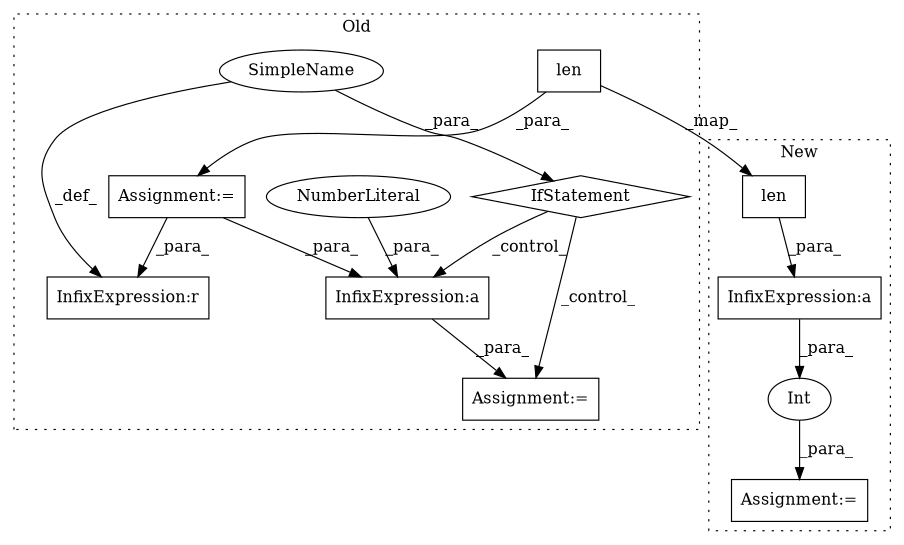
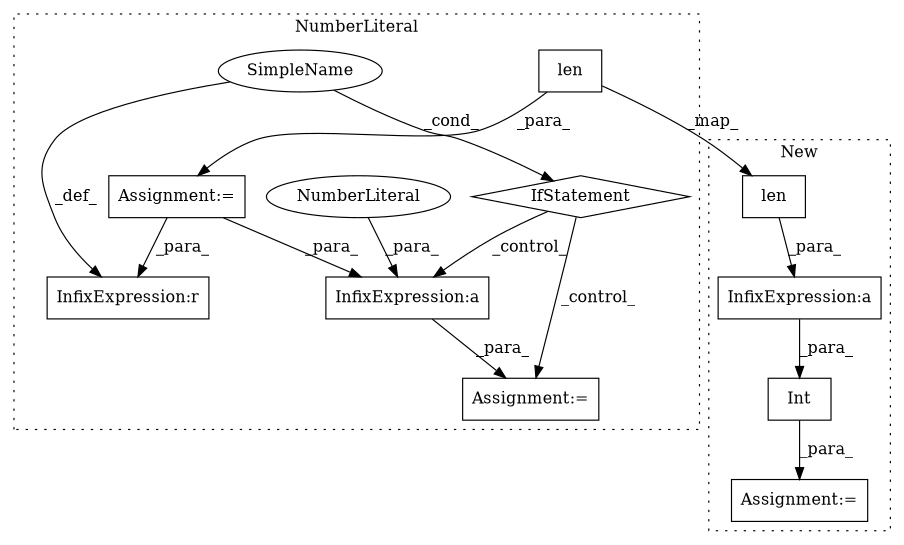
(357, 27) -> (357, 27)
(452, 122) -> (452, 122)
(800, 399) -> (800, 399)
